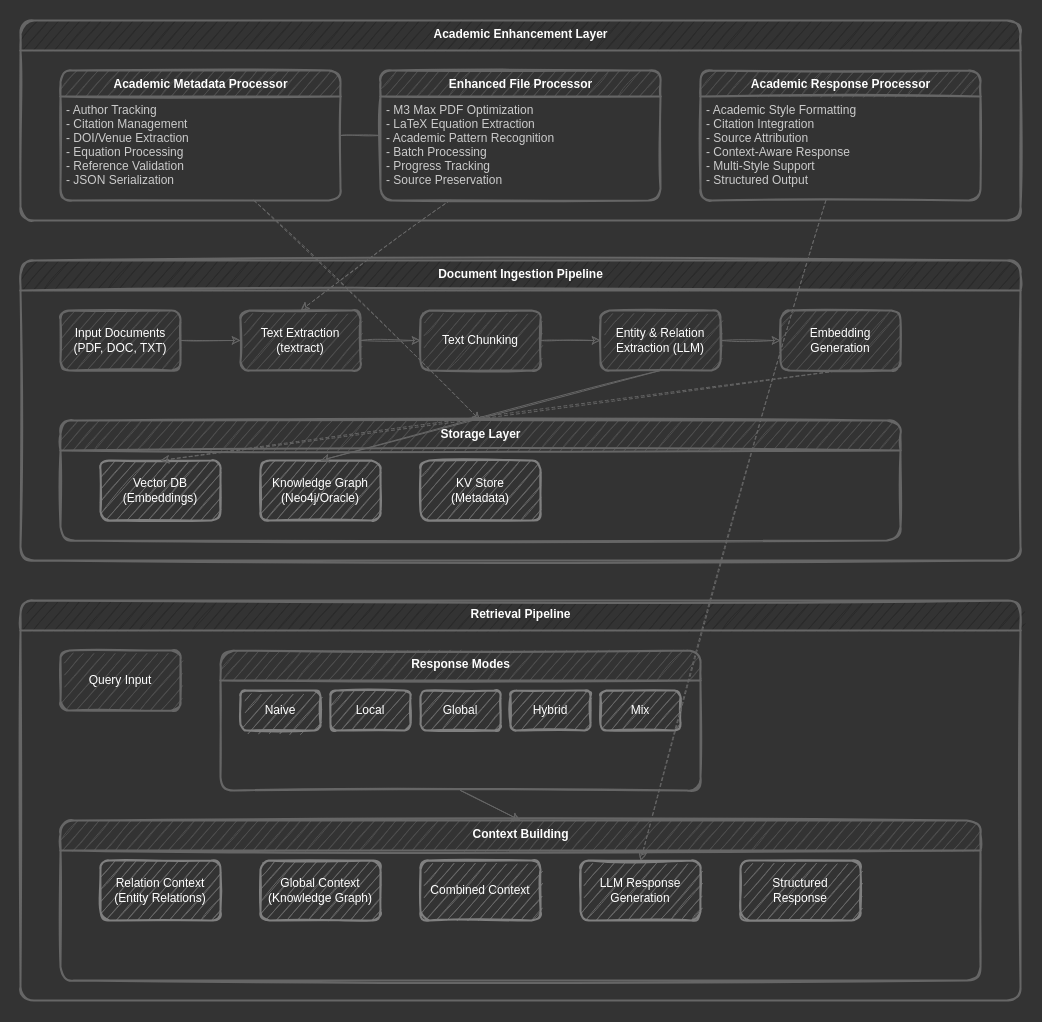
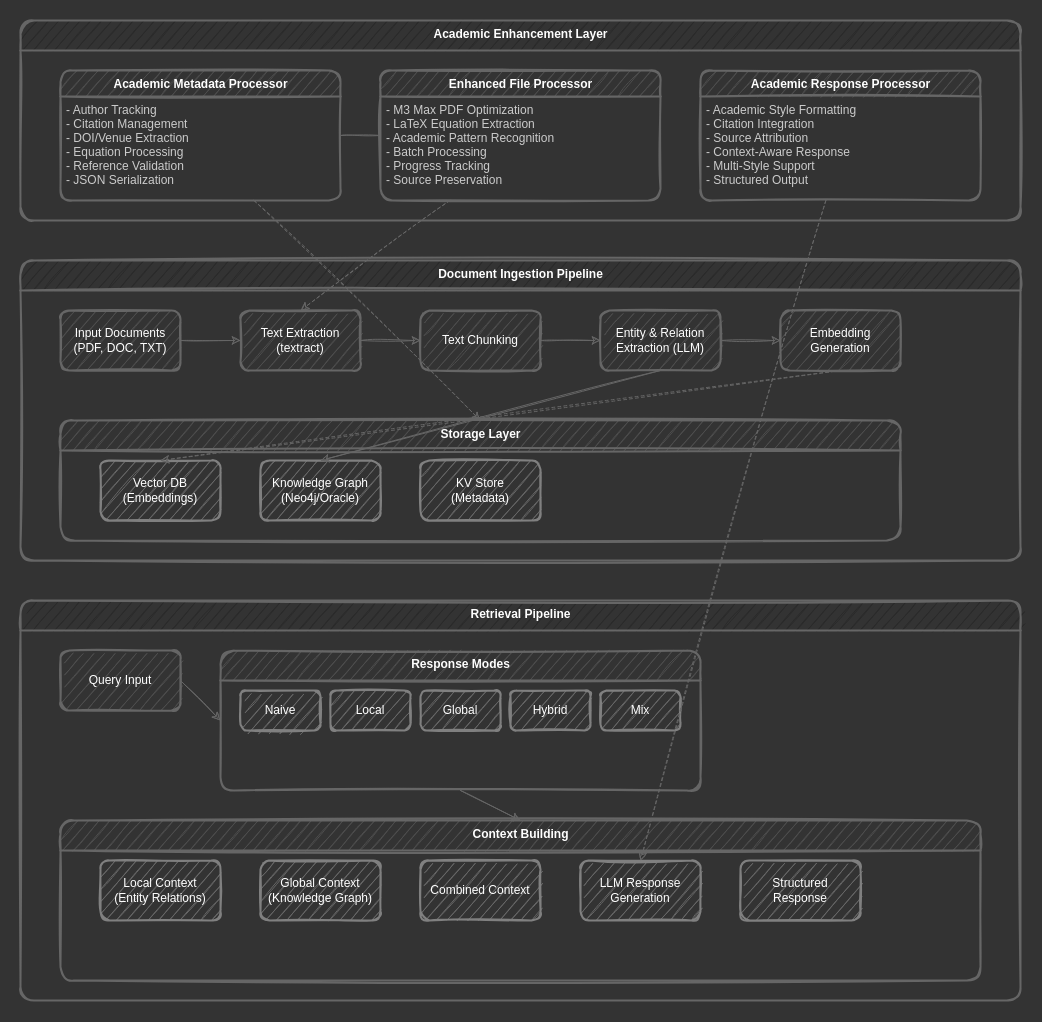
none -> (198, 698)
(161, 891) -> (161, 891)
